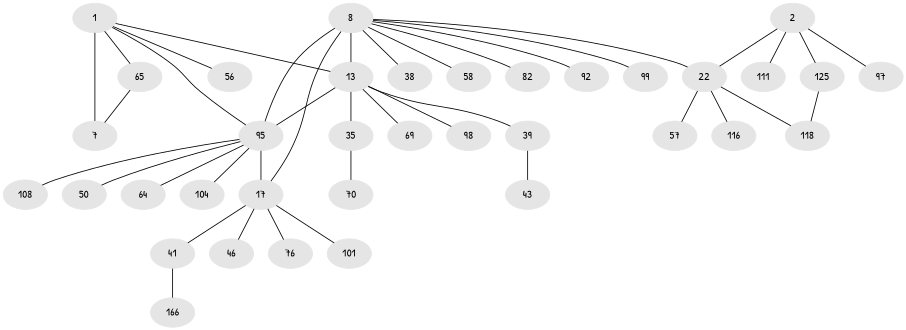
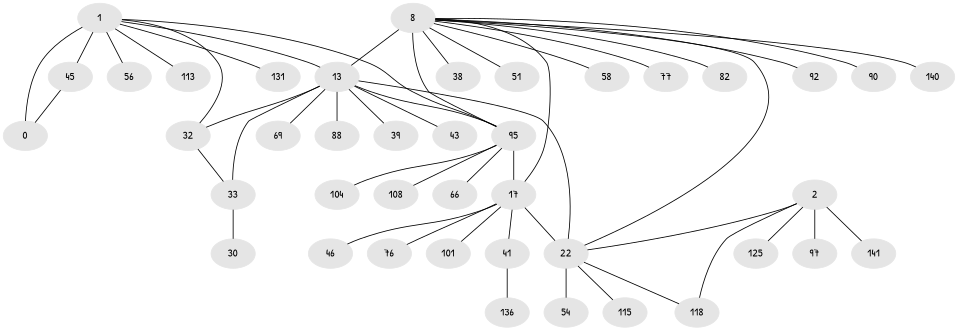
(140, 77) -> (70, 77)
none -> (188, 77)
none -> (278, 77)
none -> (517, 77)
(645, 77) -> (874, 77)
none -> (666, 77)
(763, 77) -> (874, 254)
none -> (933, 77)
(815, 106) -> (732, 235)
none -> (513, 109)
(95, 136) -> (25, 136)
none -> (188, 136)
(351, 136) -> (233, 195)
(469, 136) -> (337, 136)
(675, 136) -> (566, 312)
(734, 136) -> (625, 312)
(528, 165) -> (396, 106)
(84, 195) -> none
(143, 195) -> (455, 195)
(351, 195) -> (233, 254)
none -> (540, 224)
(173, 312) -> (507, 312)
